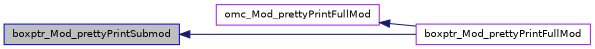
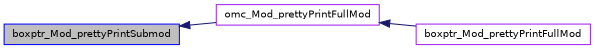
(303, 34) -> (203, 24)
